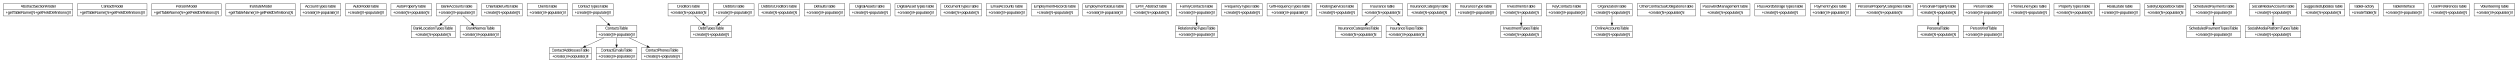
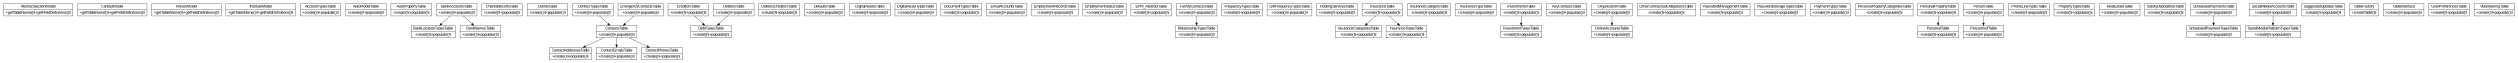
none -> (641, 10)
